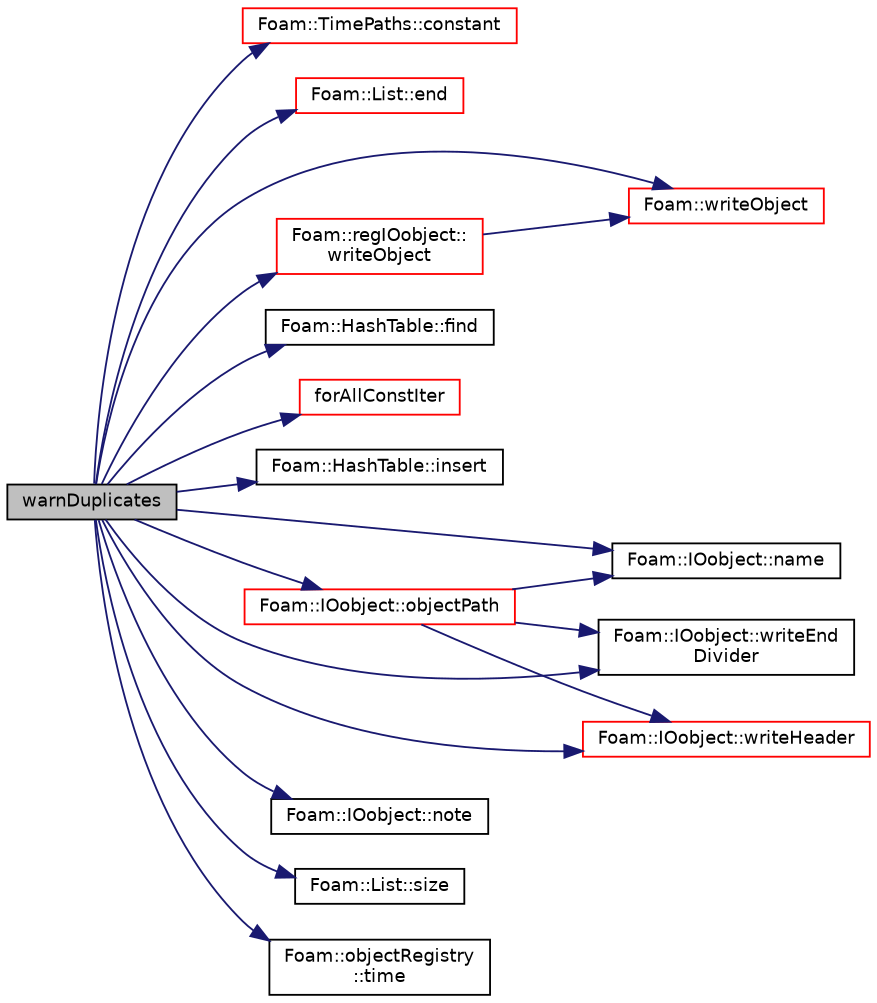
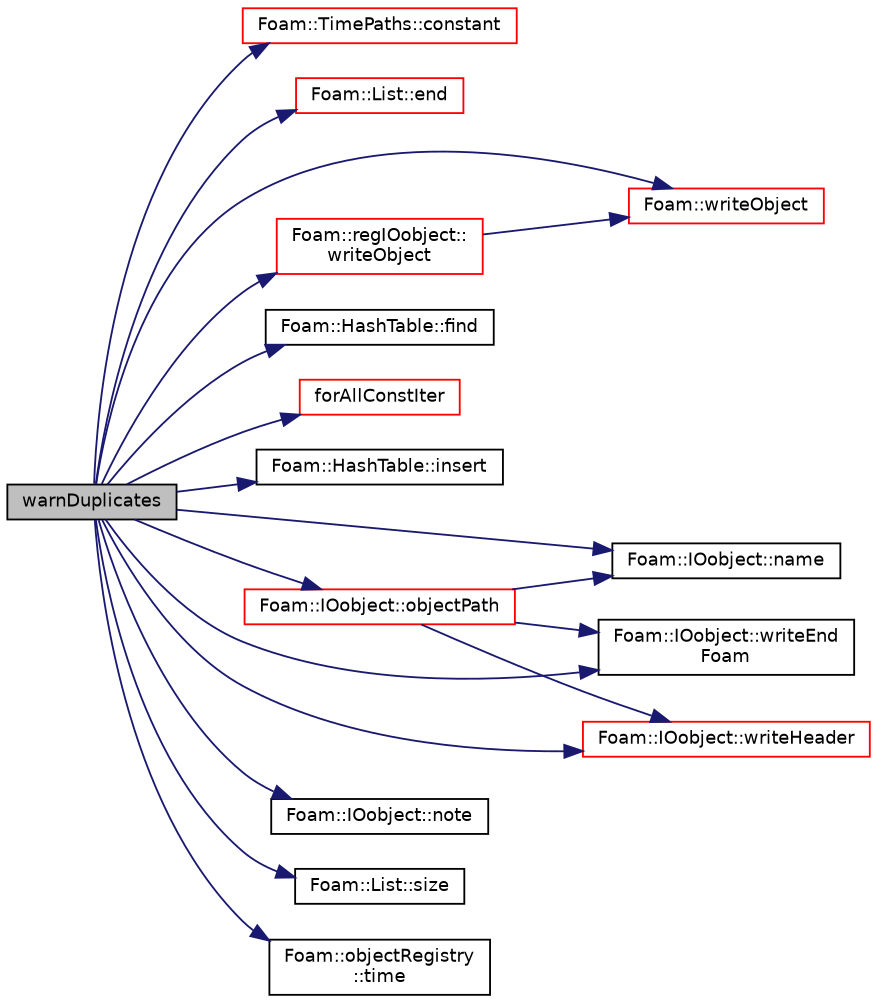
(726, 647) -> (726, 647)
